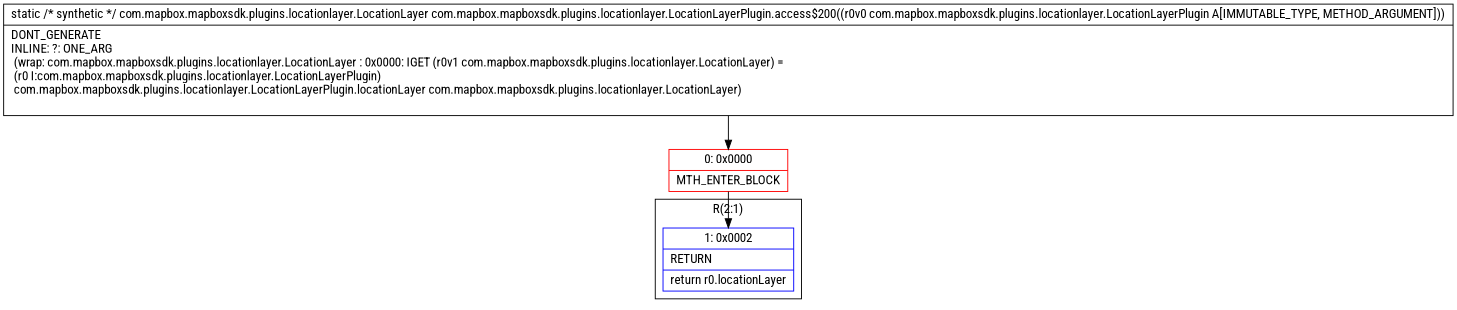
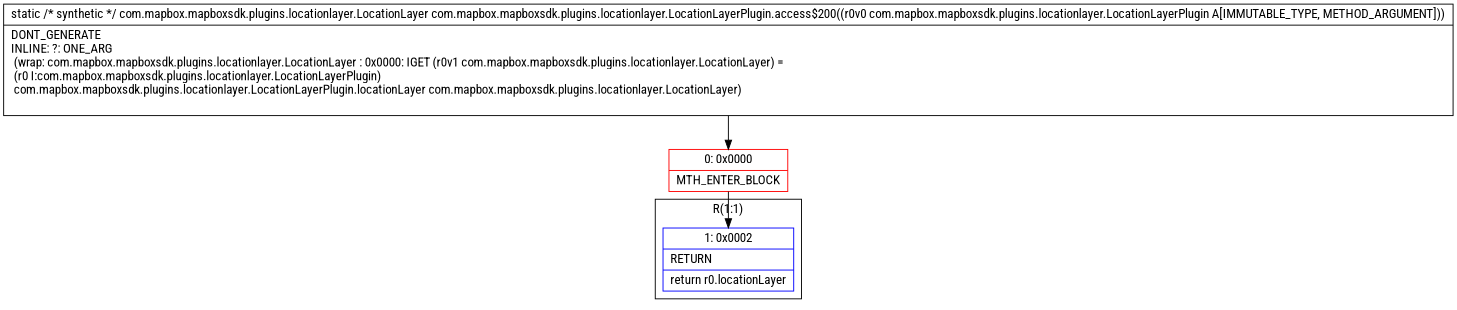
(728, 210) -> (728, 210)
